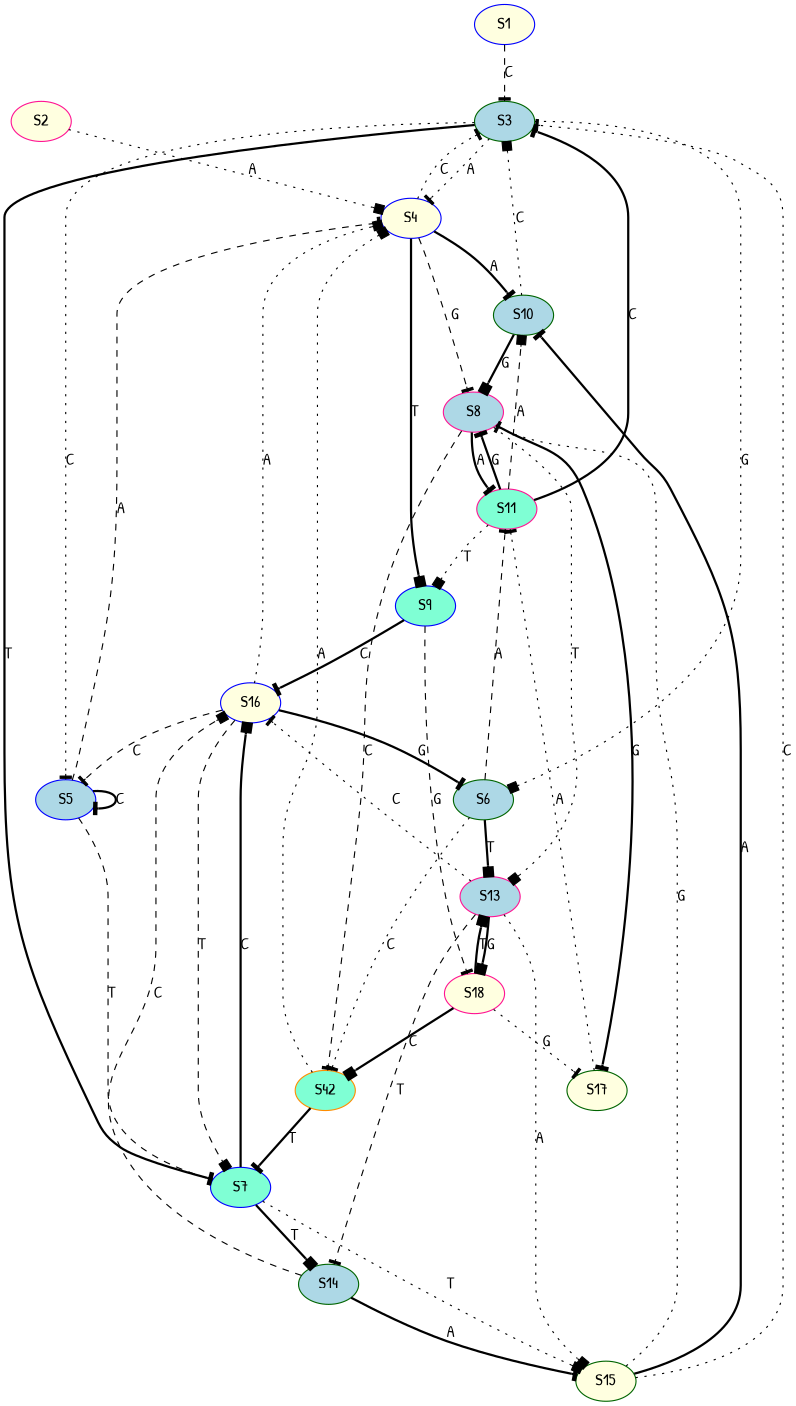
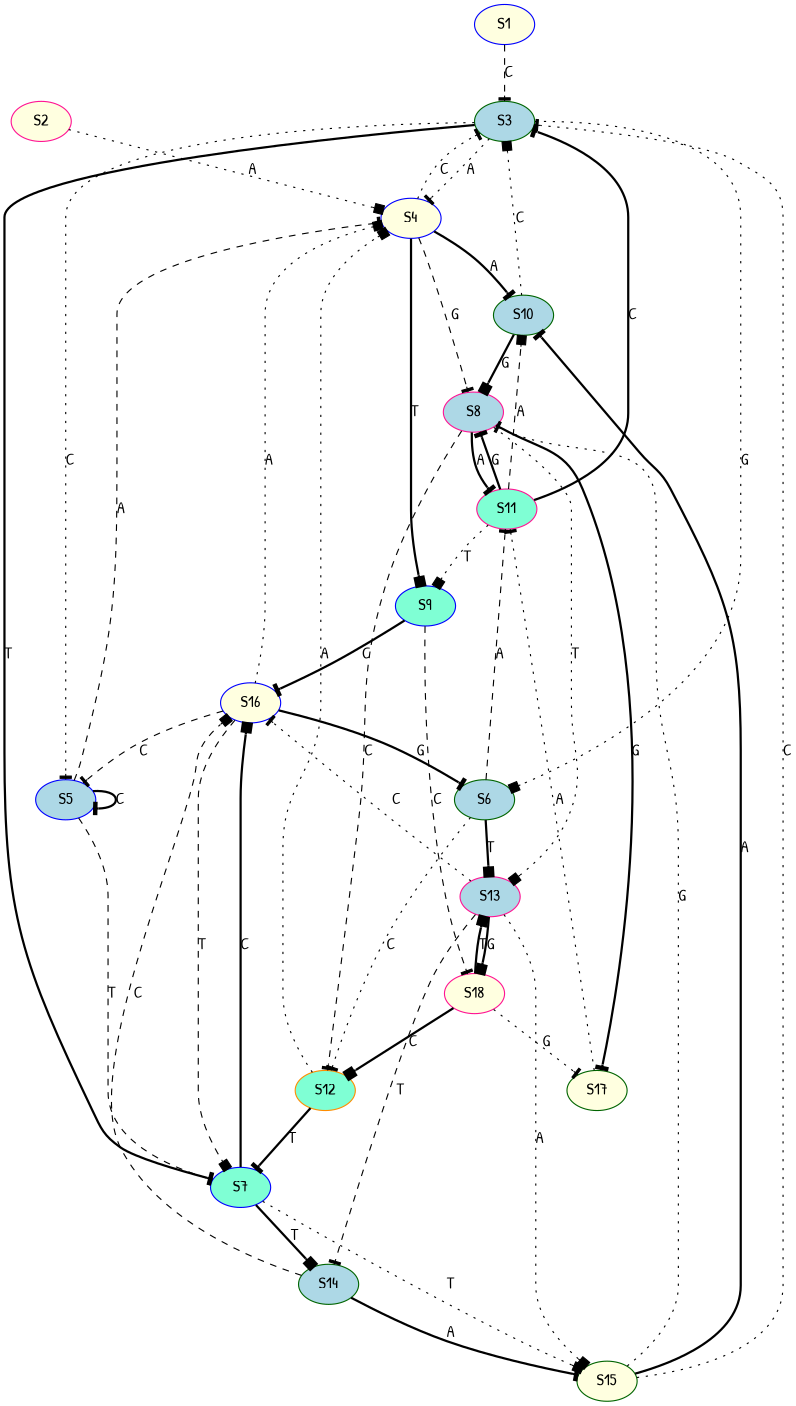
(437, 800) -> (438, 800)
(325, 1090) -> (325, 1090)
